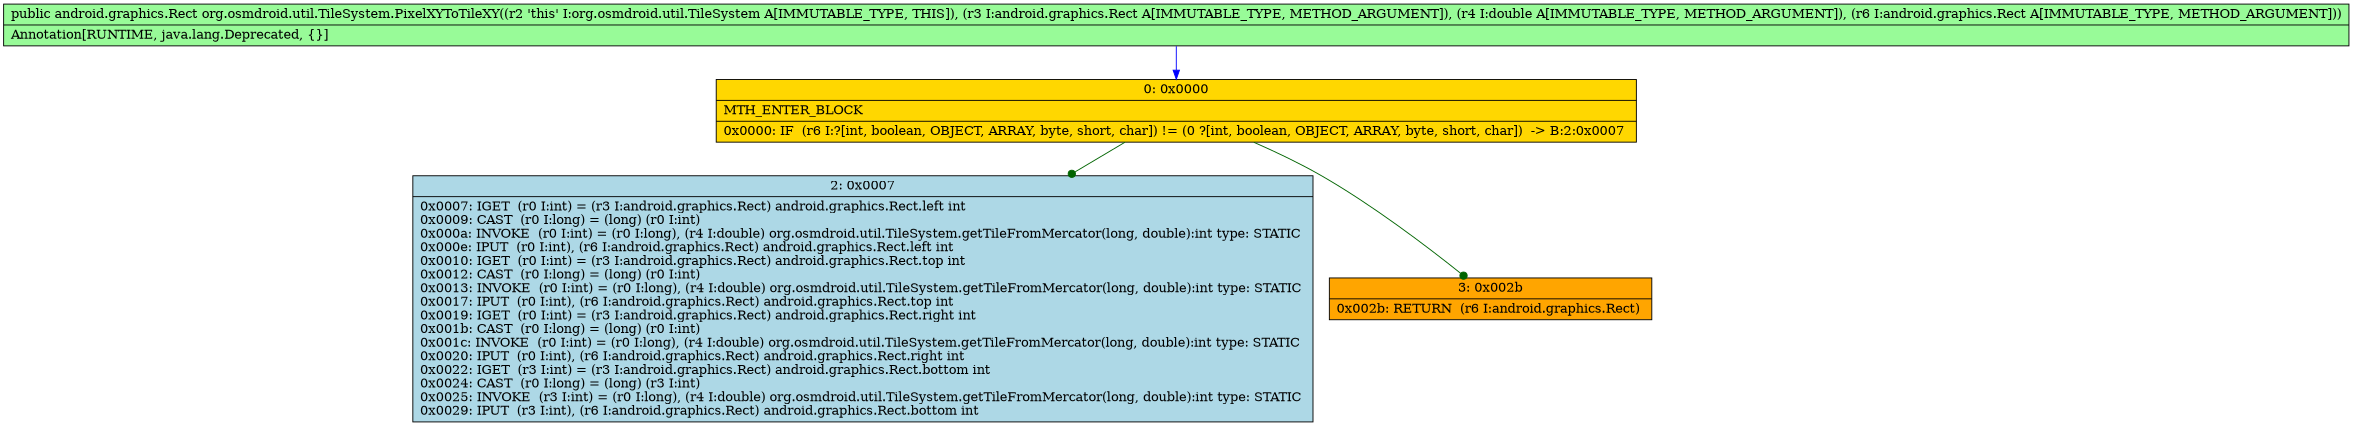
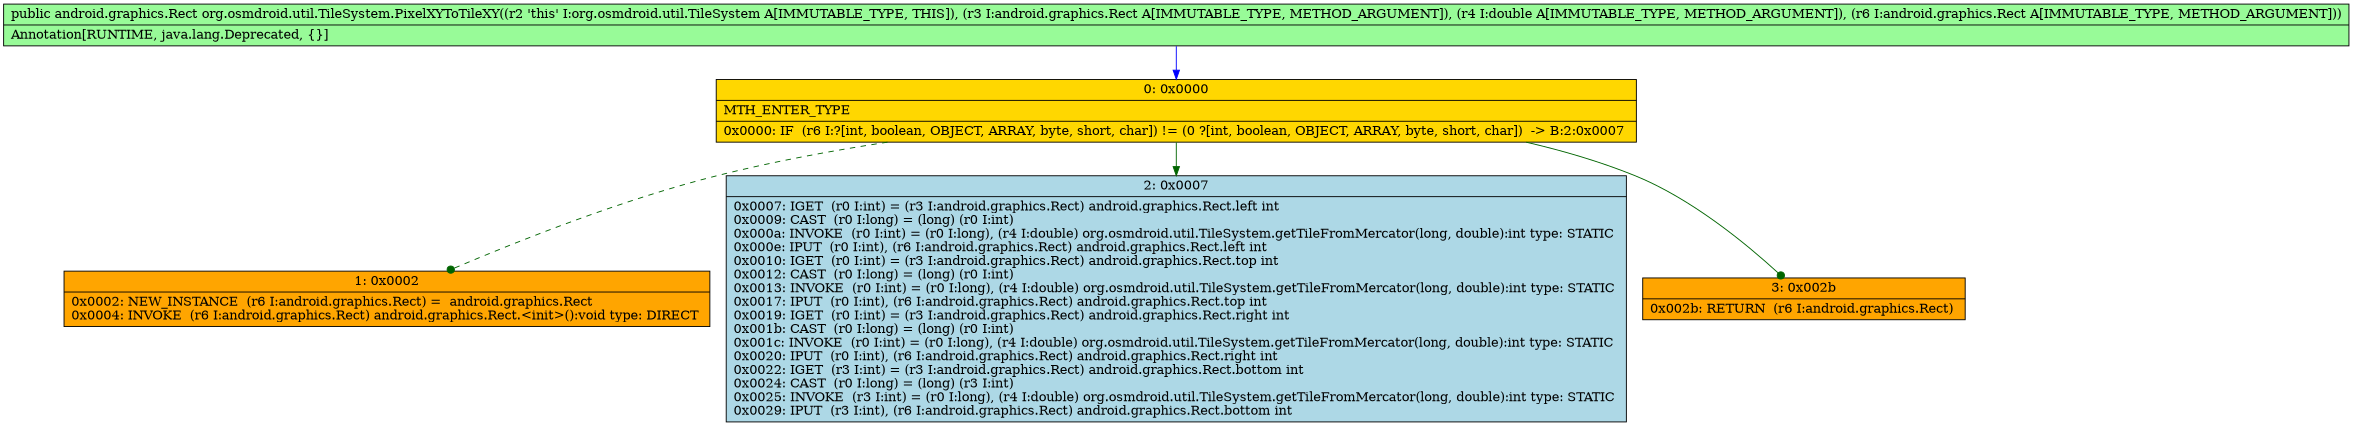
(793, 110) -> (787, 110)
(1100, 157) -> (1176, 154)
none -> (387, 299)
